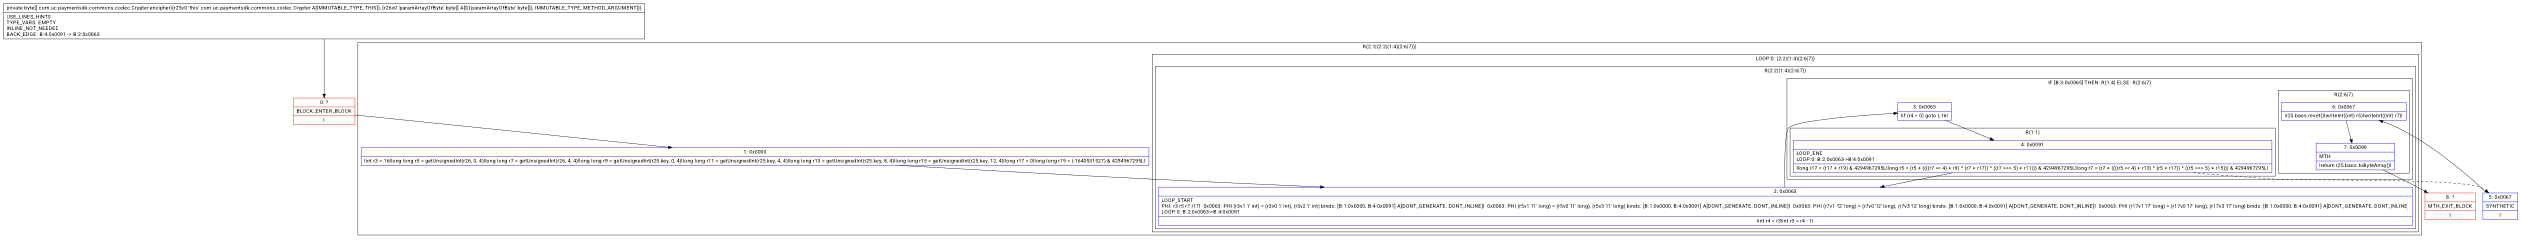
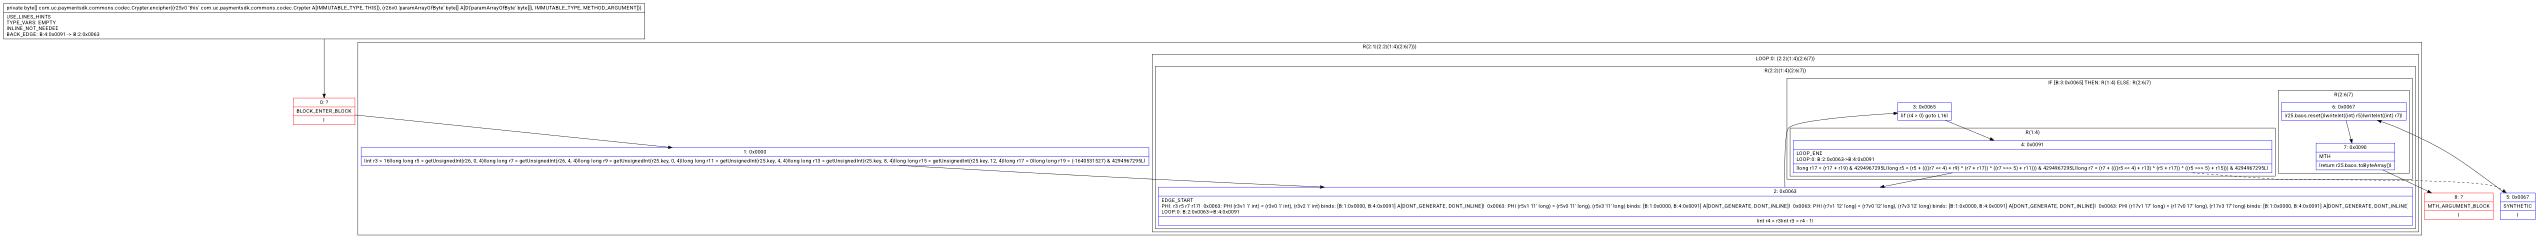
(2033, 133) -> (2033, 133)
(1178, 200) -> (1178, 200)
(2450, 206) -> (2459, 206)
